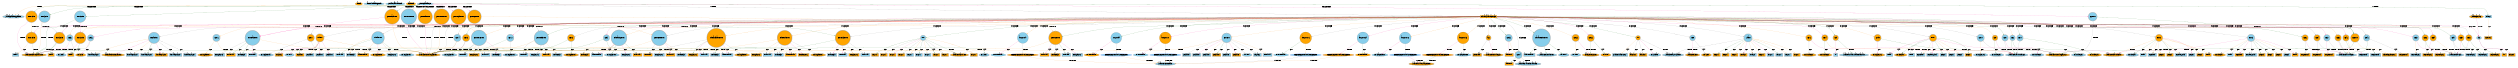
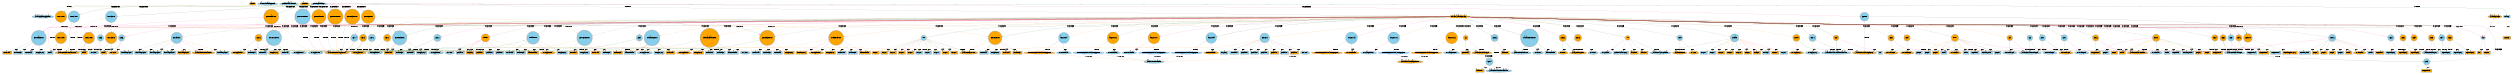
(1514, 29) -> (1485, 56)
(2363, 51) -> (2332, 60)
